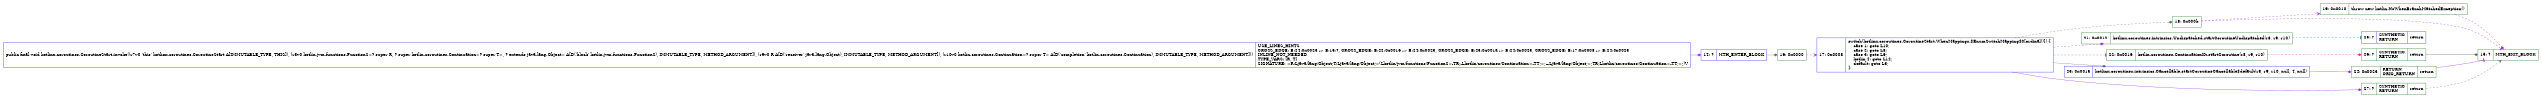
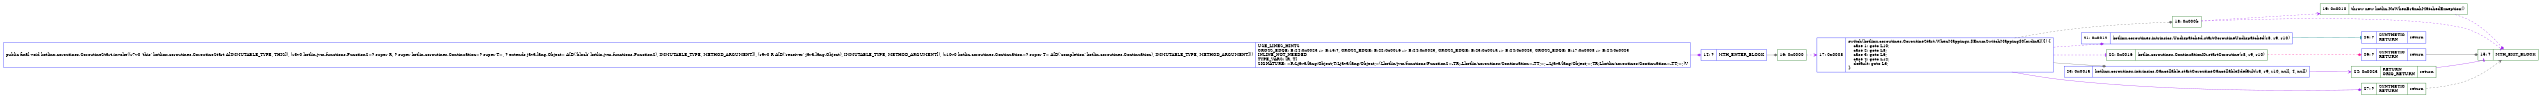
(2187, 38) -> (2187, 38)
(2326, 38) -> (2326, 38)
(2394, 55) -> (2394, 55)
(1870, 59) -> (1869, 59)
(2329, 72) -> (2329, 72)
